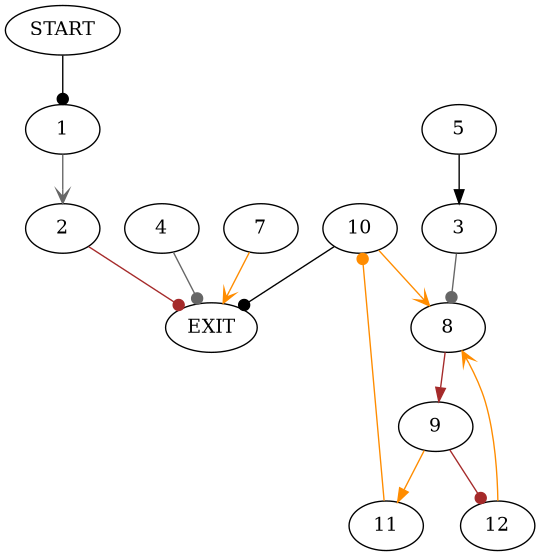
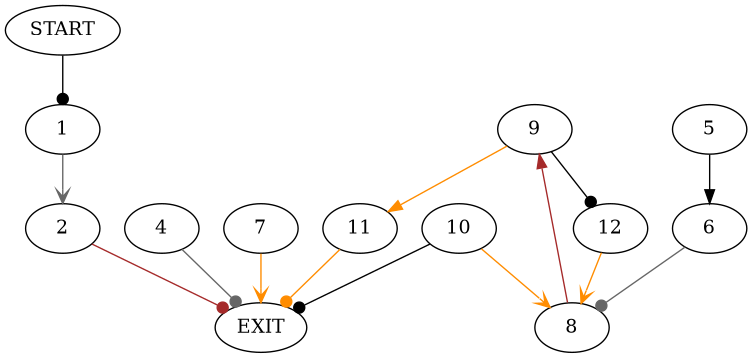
(459, 228) -> (710, 228)
(374, 383) -> (315, 273)
(464, 472) -> (569, 175)
